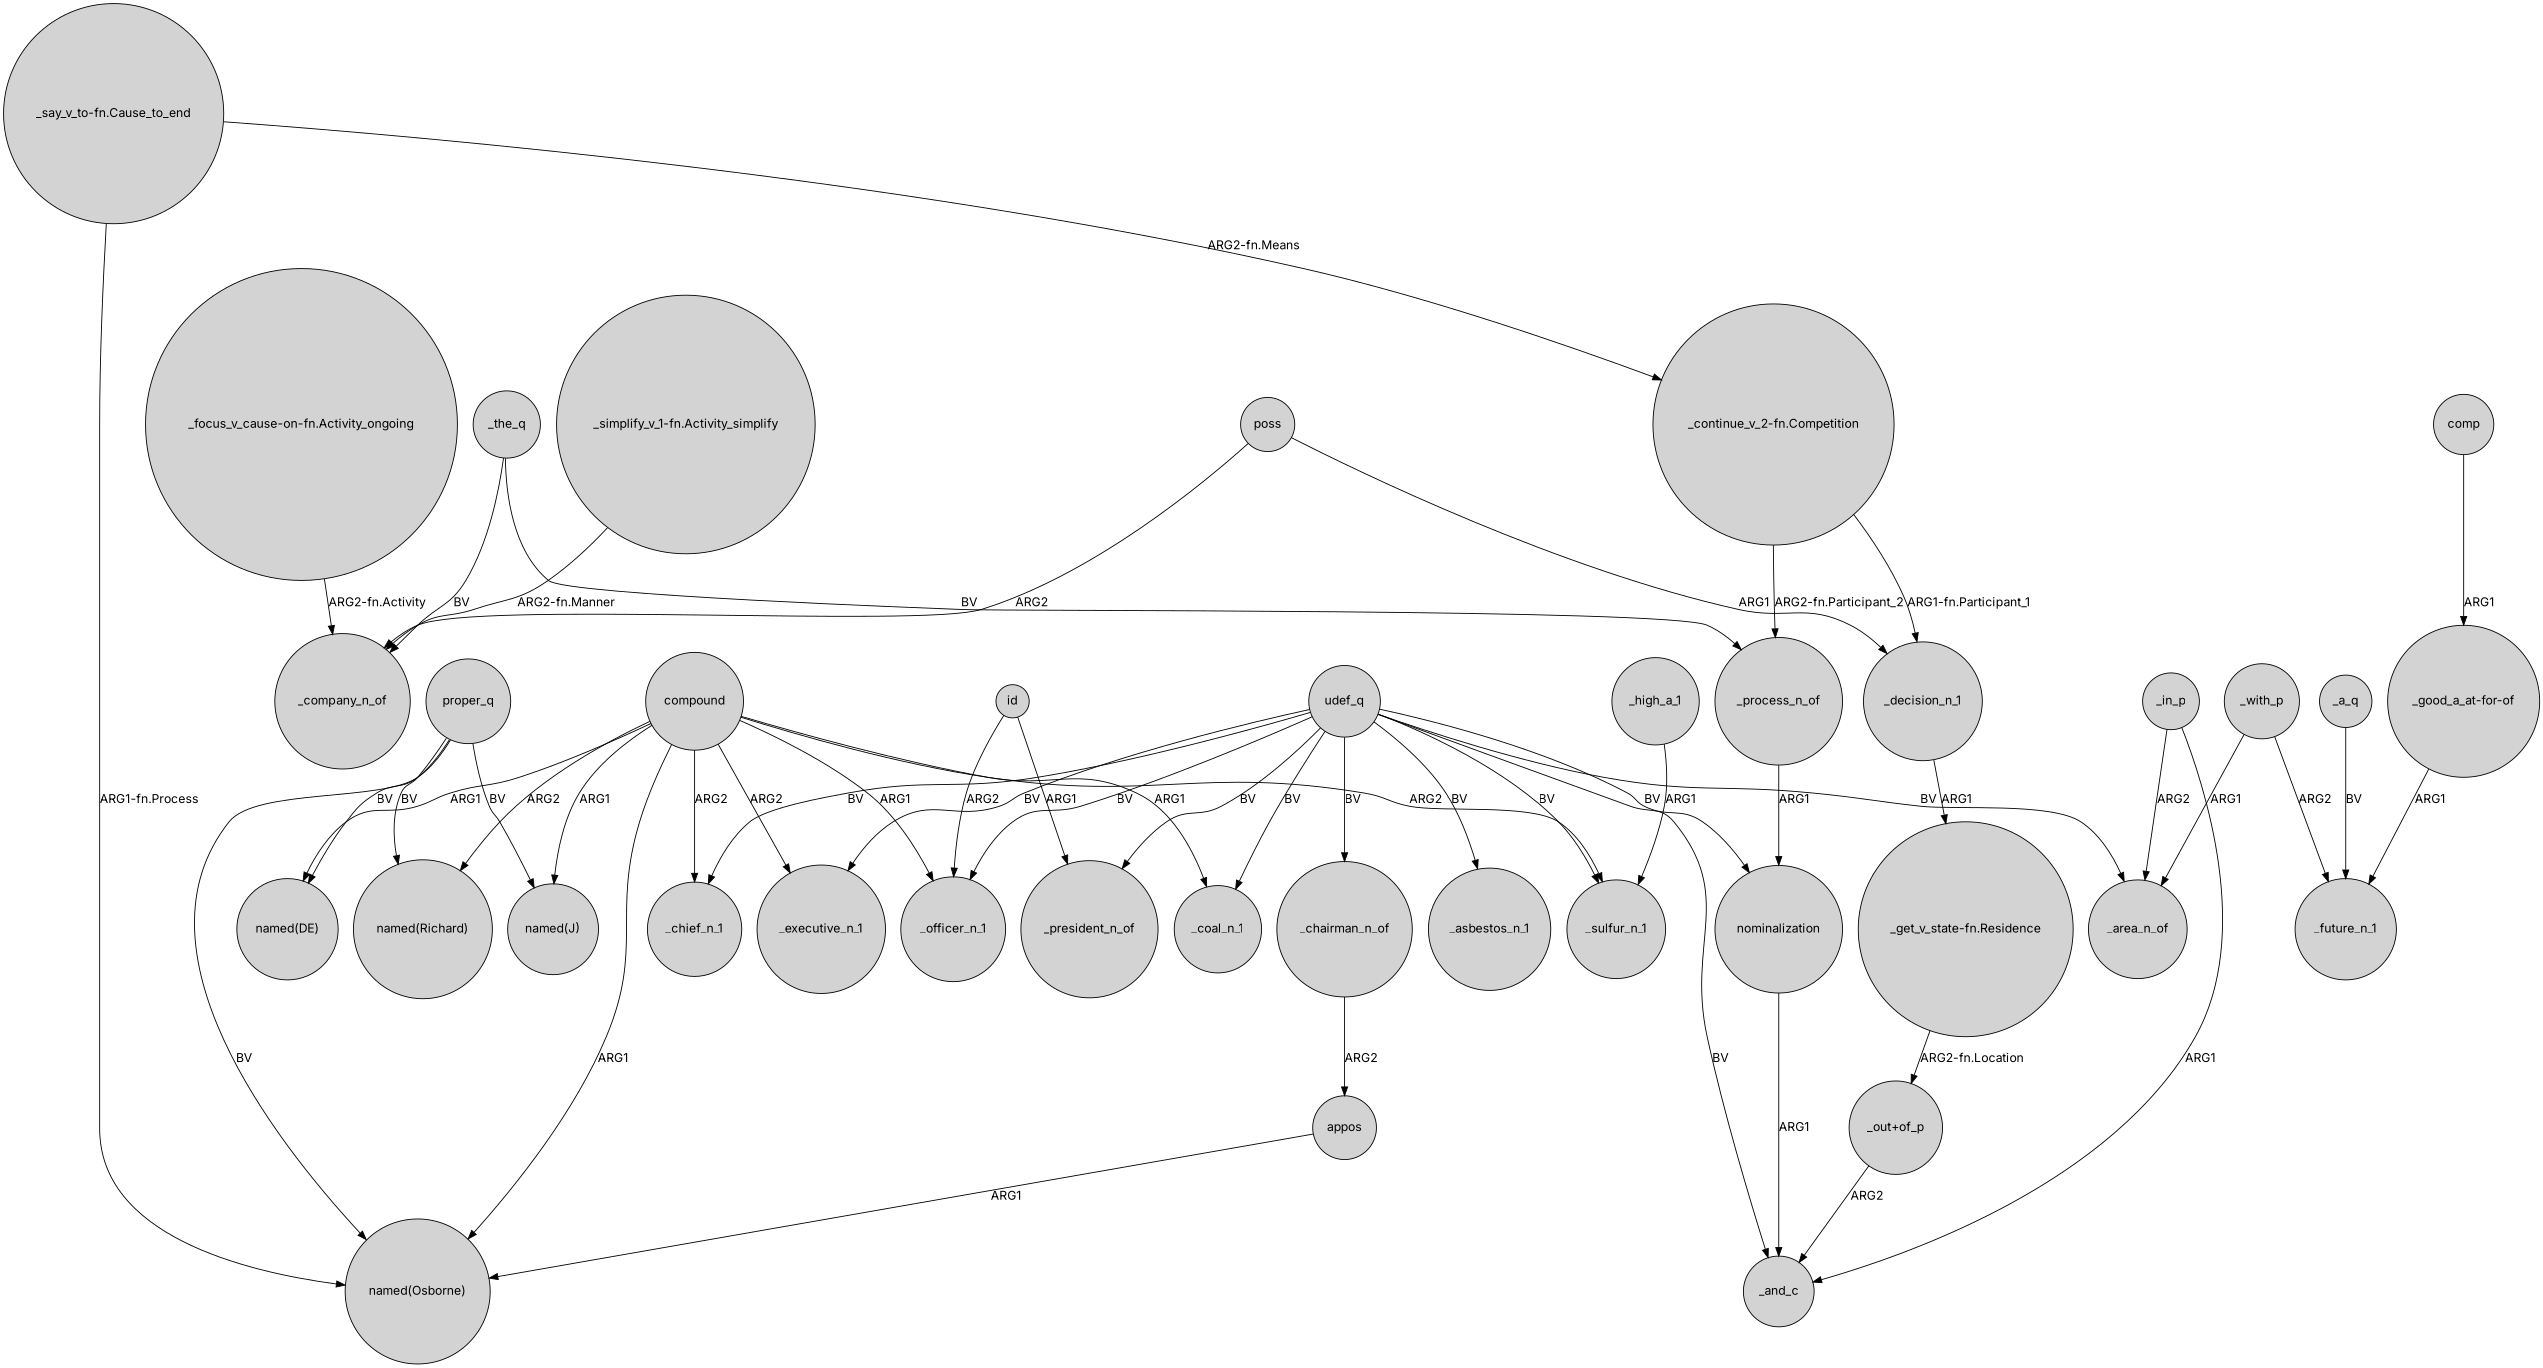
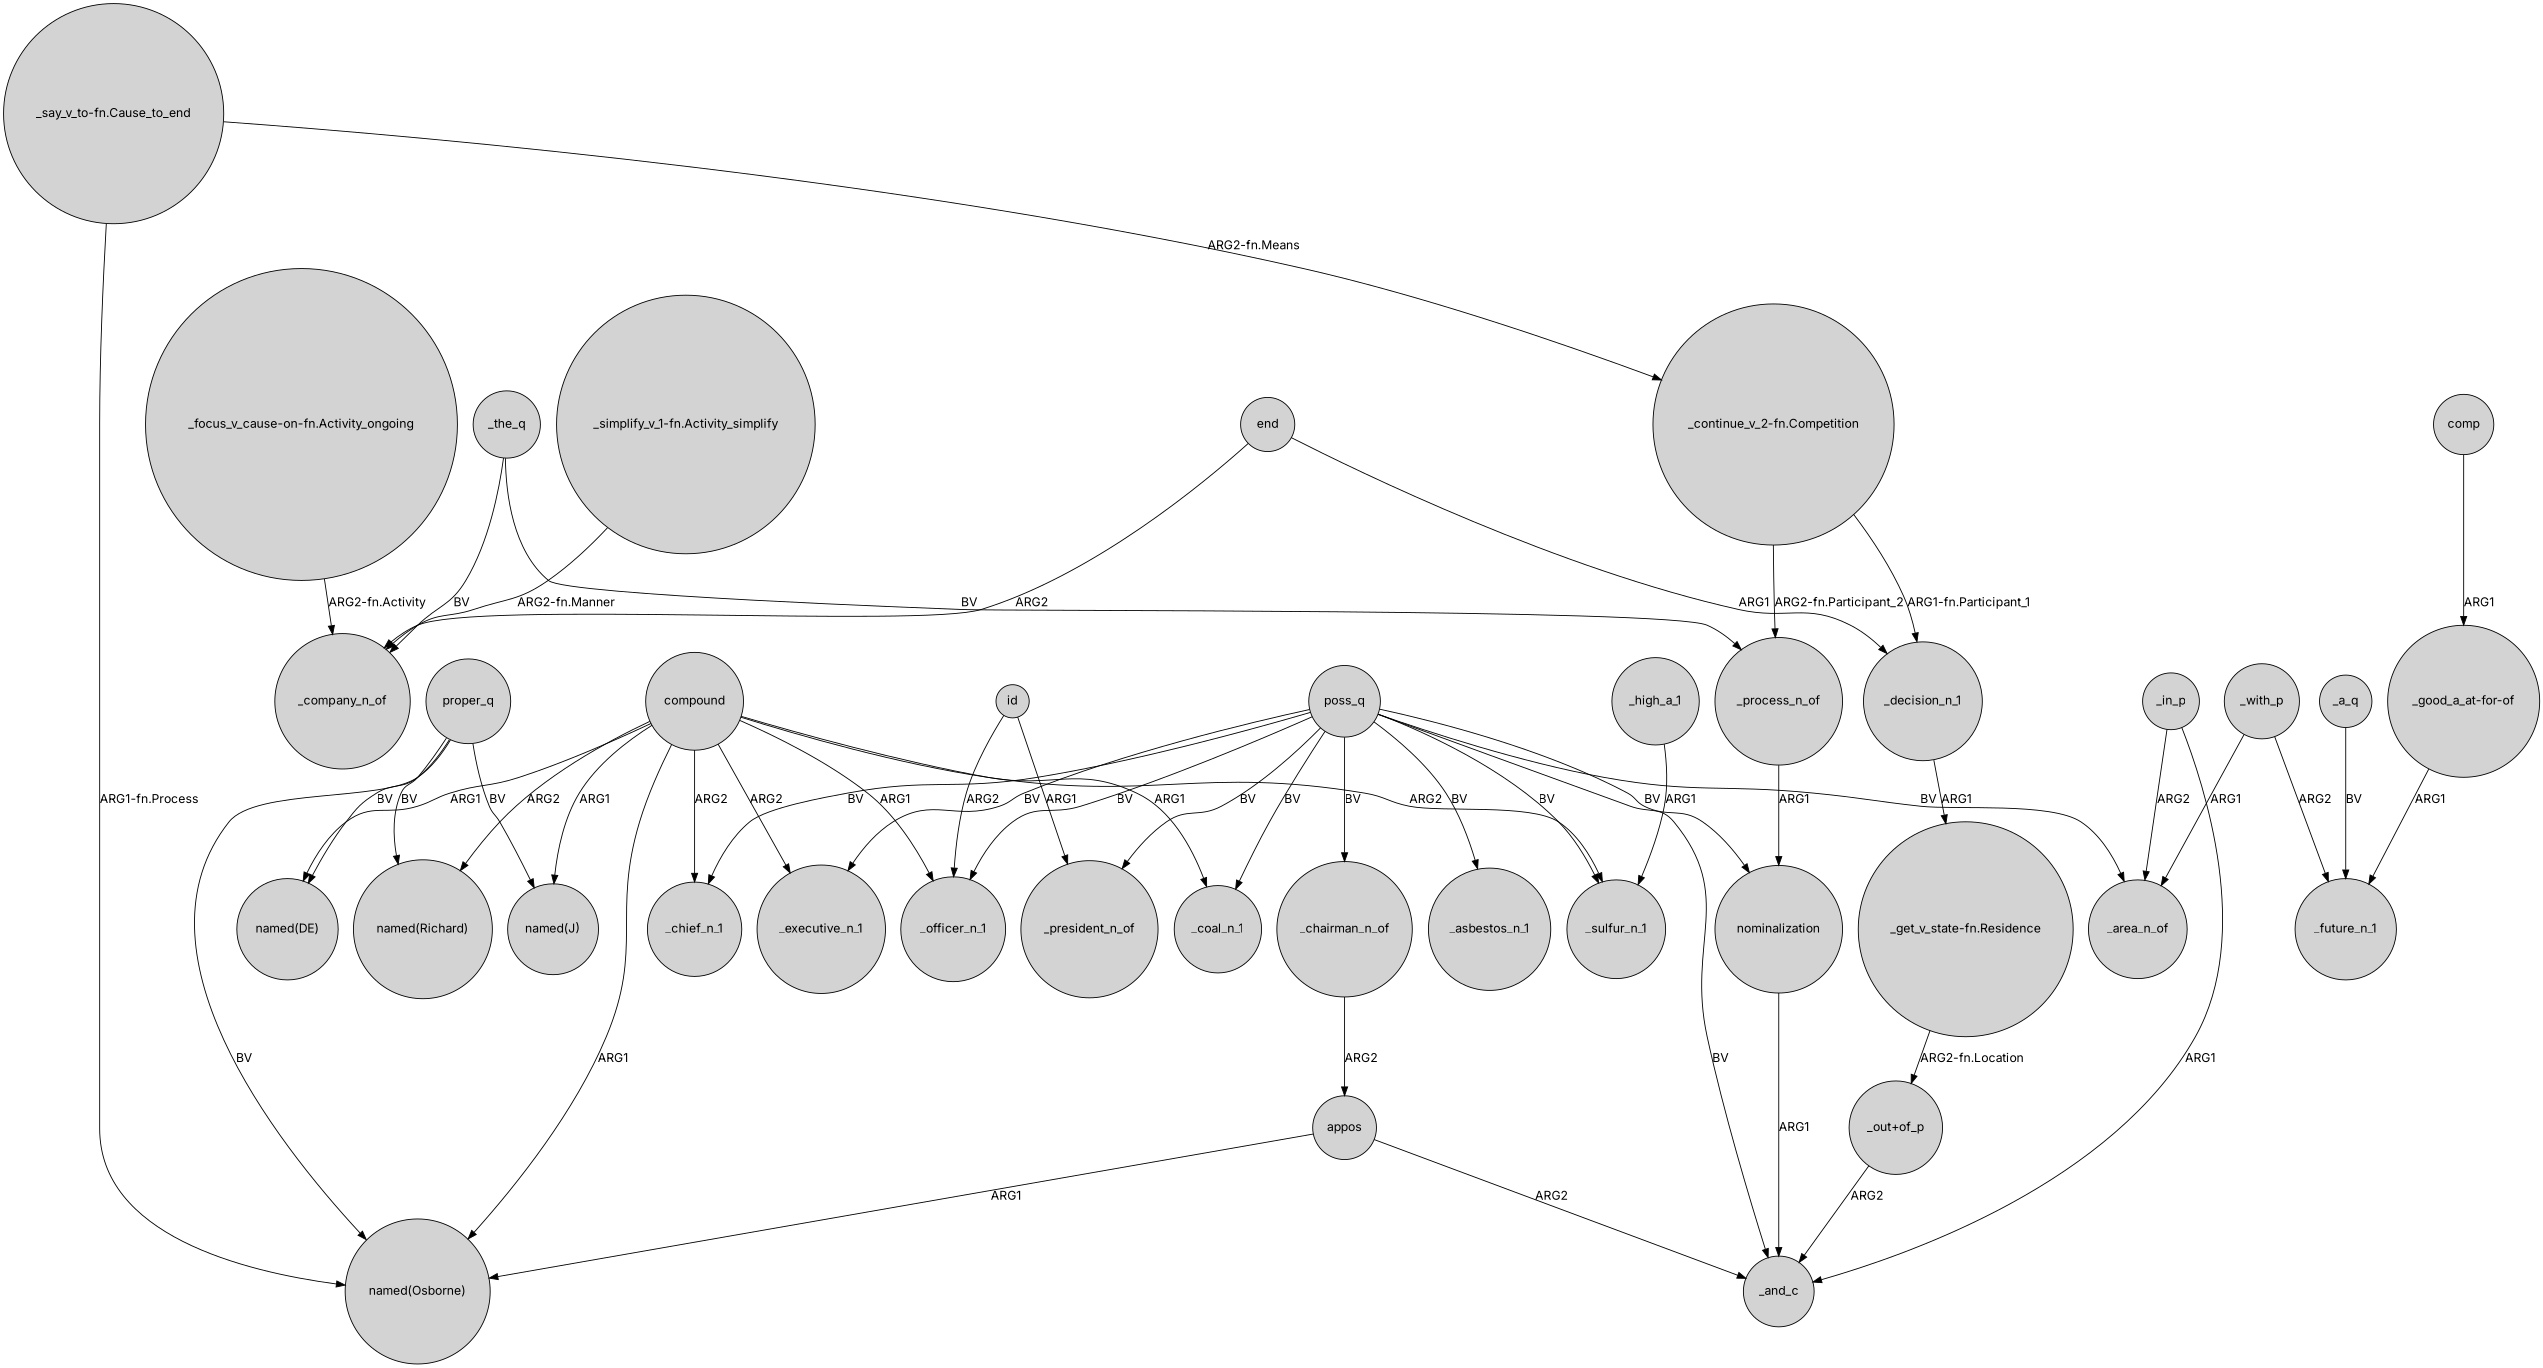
(1268, 424) -> (1268, 424)
(1345, 701) -> (1345, 701)
none -> (1556, 1207)
